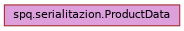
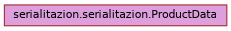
(92, 15) -> (116, 15)
